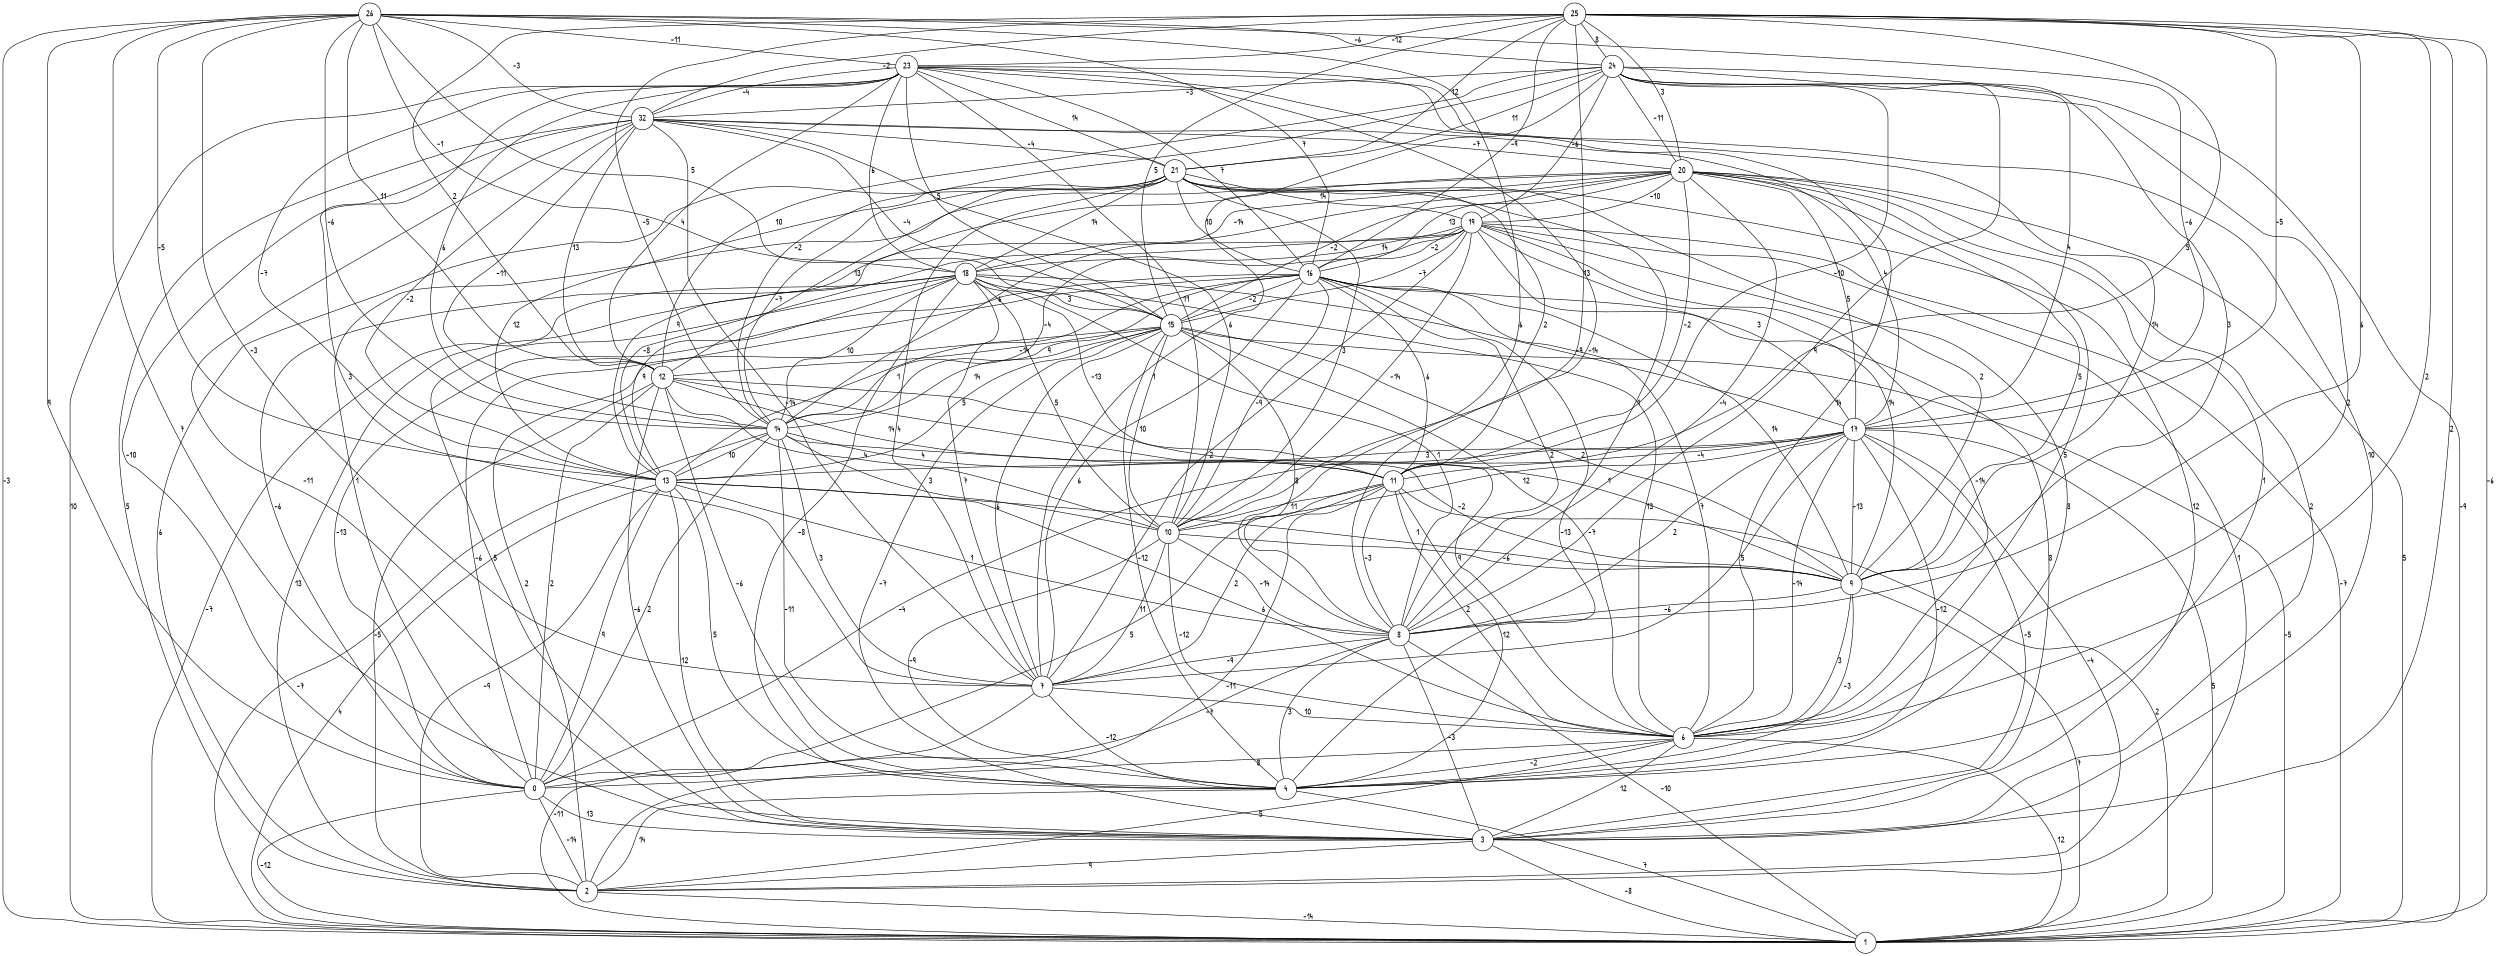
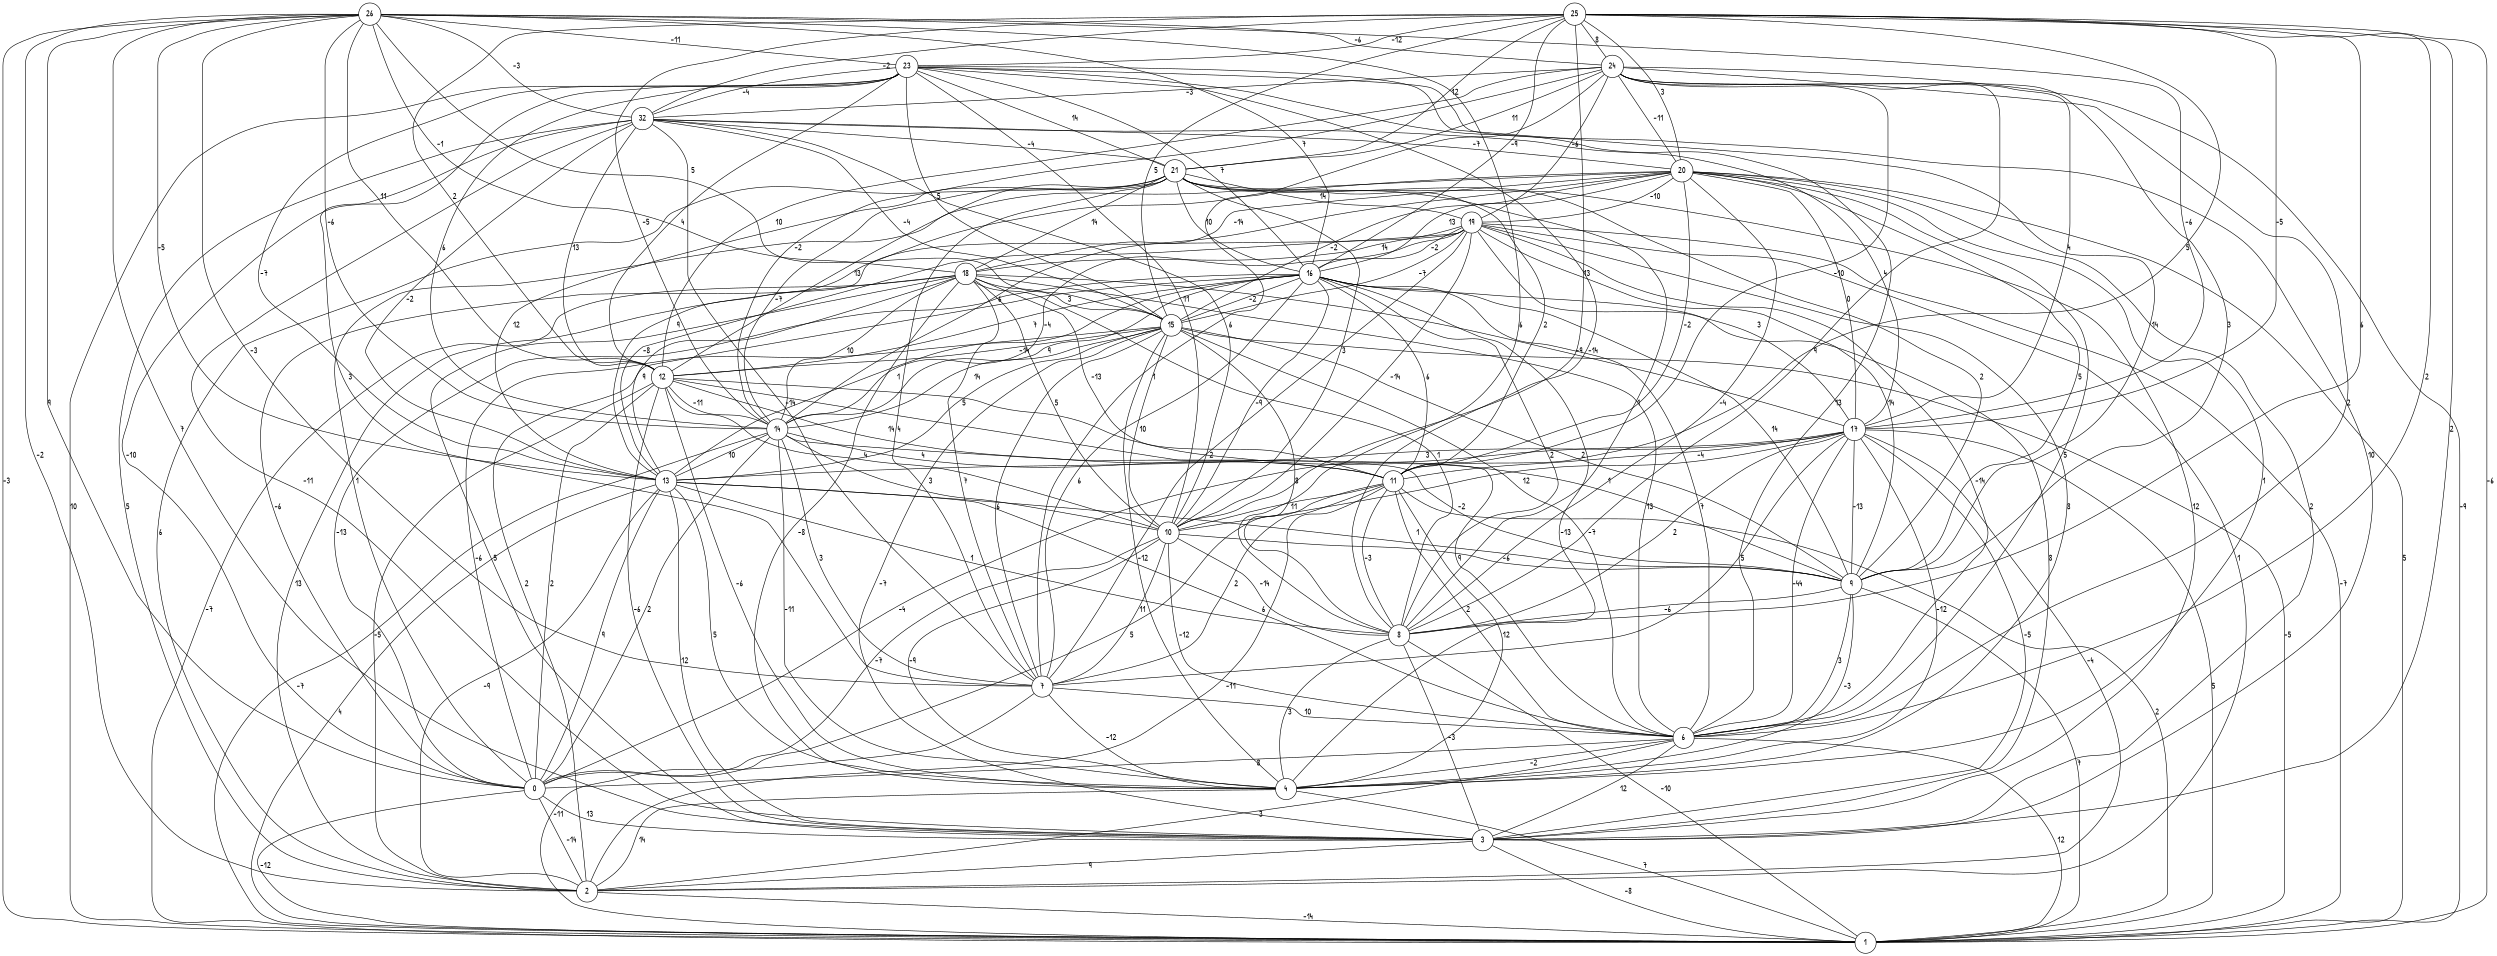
(870, 177) -> none
(1849, 300) -> (1849, 300)
none -> (987, 327)
(453, 341) -> (728, 415)
(1839, 403) -> (1839, 403)
none -> (50, 493)
(1798, 584) -> (1798, 584)
(1220, 657) -> none
(1020, 757) -> (845, 696)
(1261, 815) -> (1261, 815)
